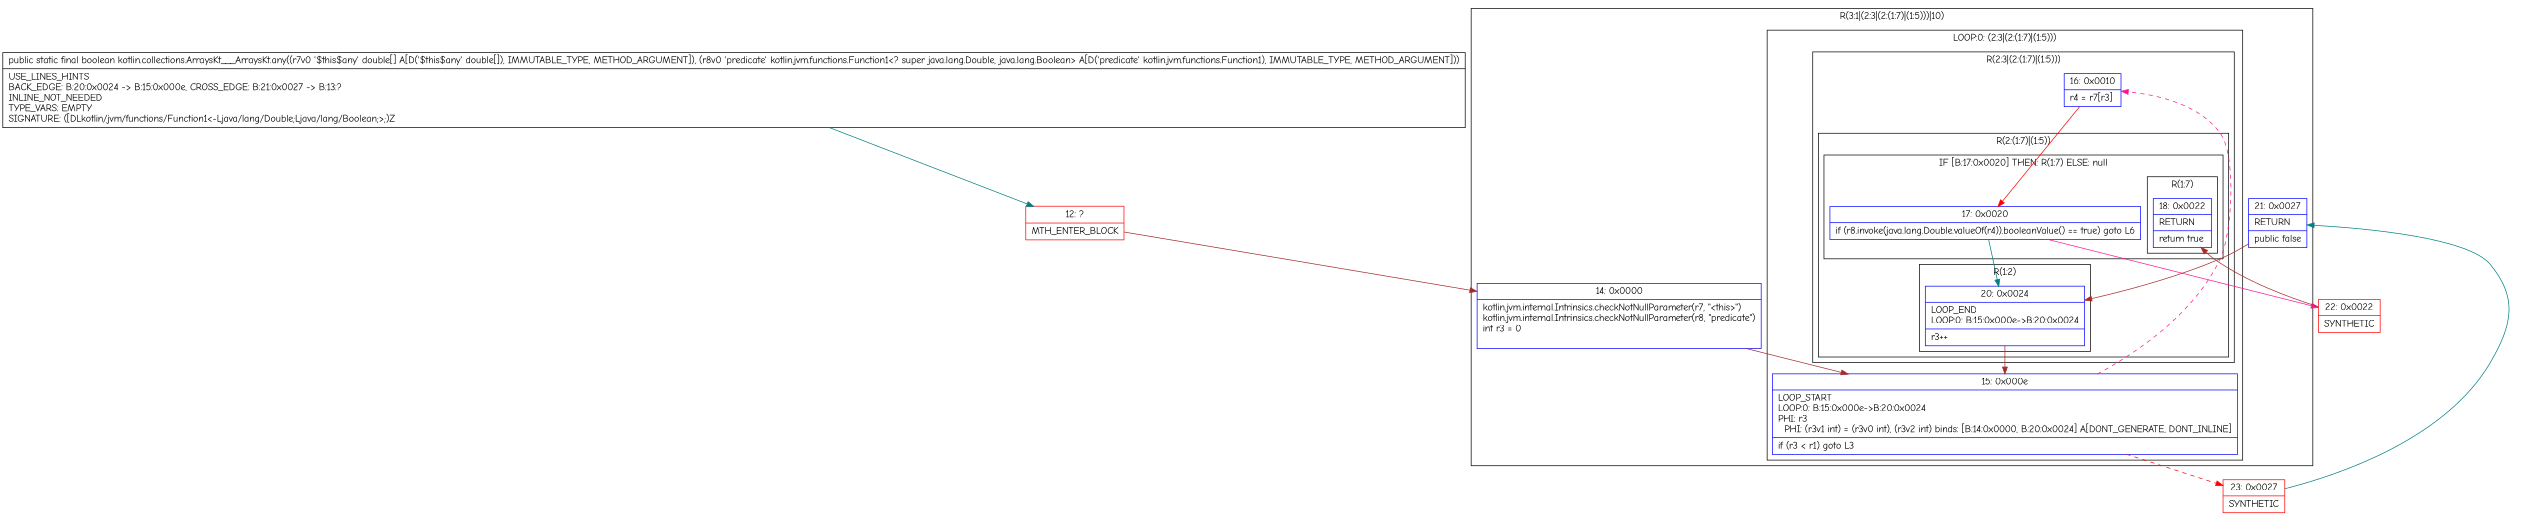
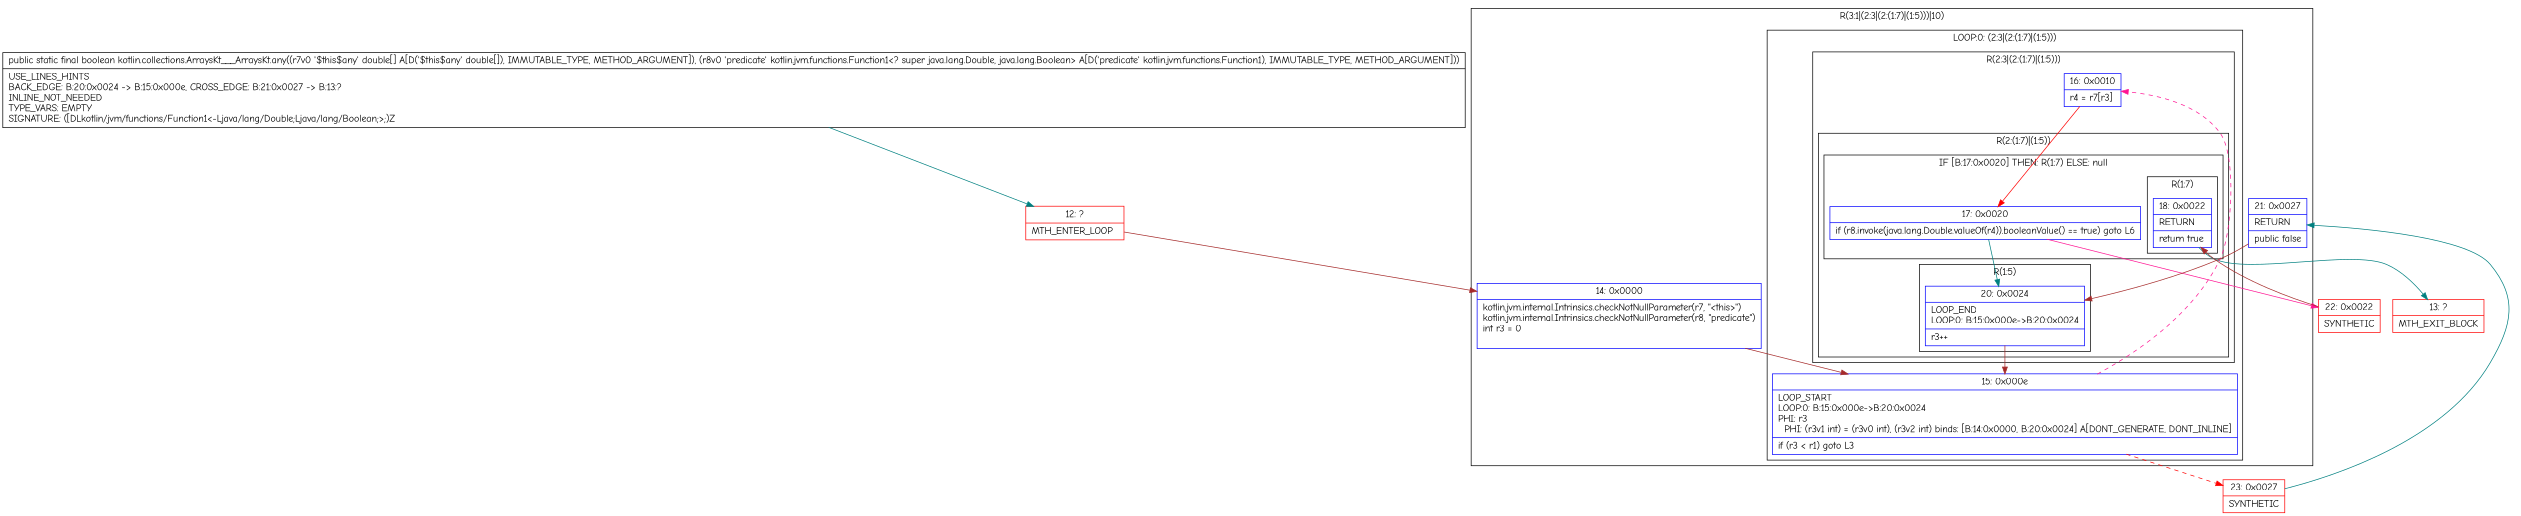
(1075, 231) -> (1072, 231)
(2005, 272) -> (2005, 272)
none -> (2438, 316)
